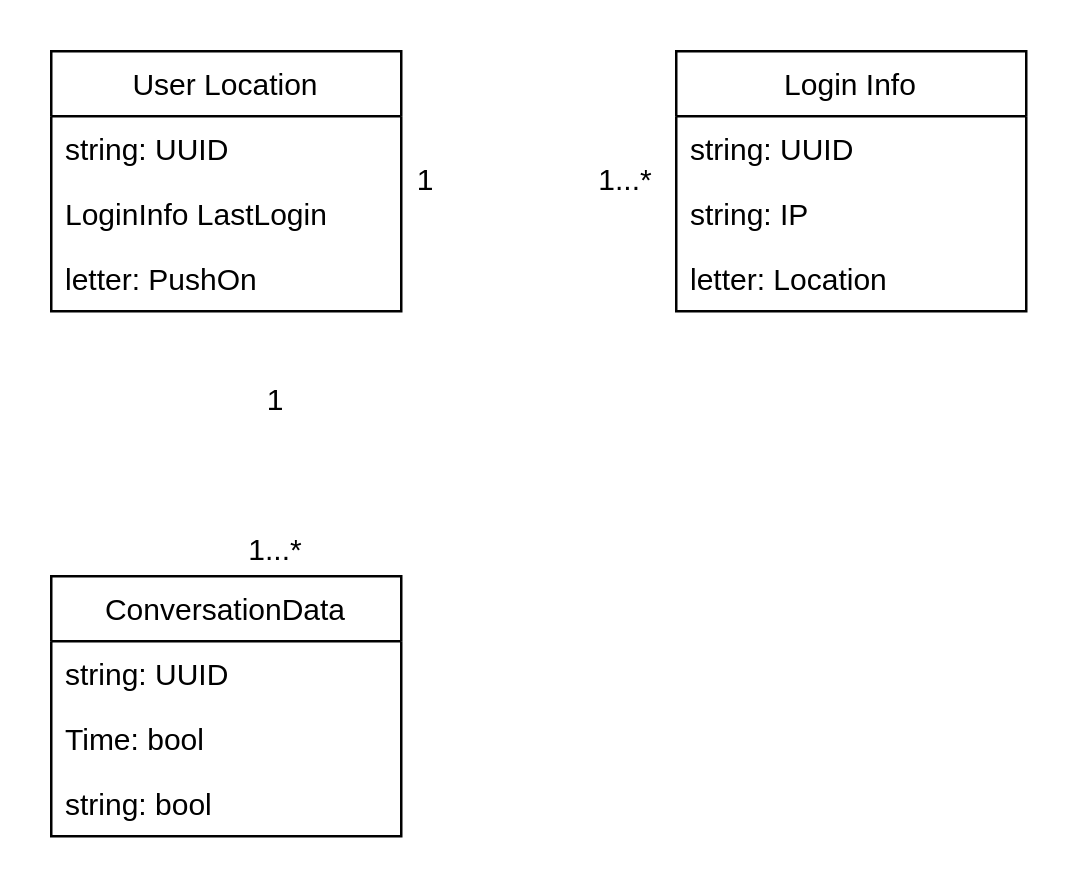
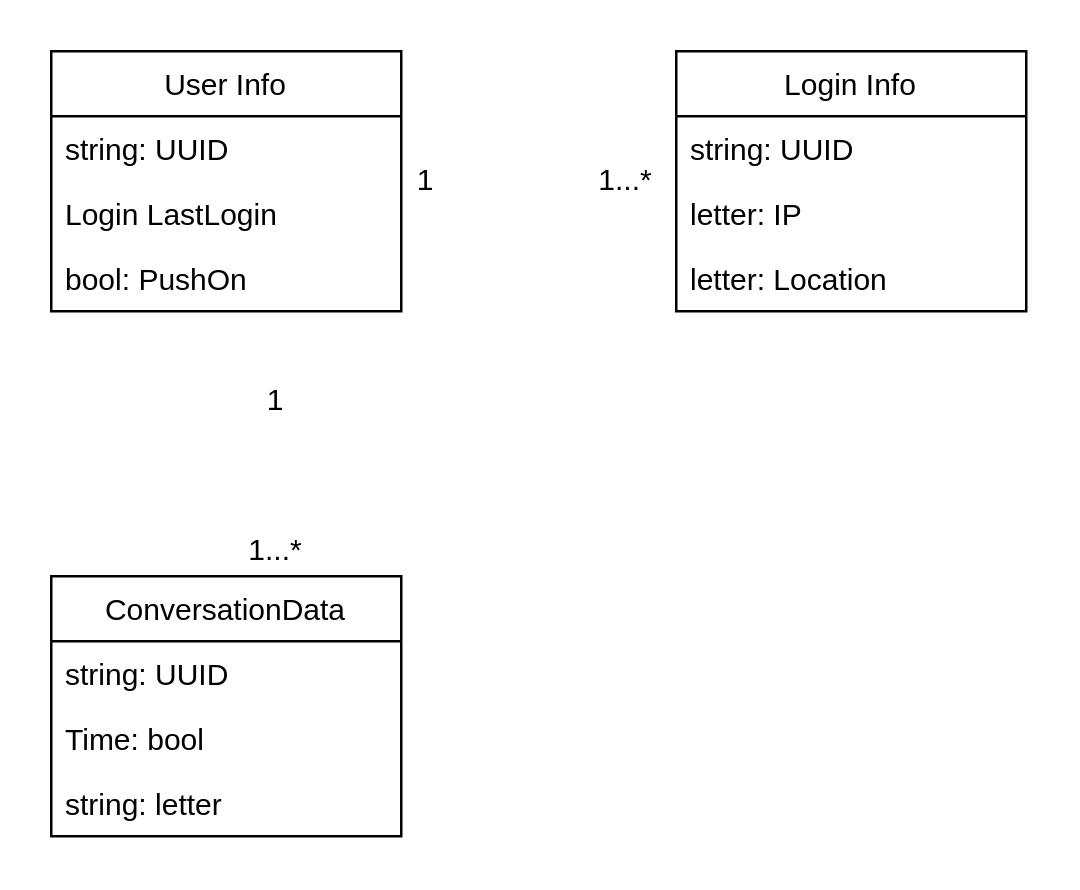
(225, 85) -> (225, 85)
(213, 215) -> (179, 215)
(762, 215) -> (762, 215)
(171, 280) -> (154, 280)
(150, 805) -> (167, 805)
